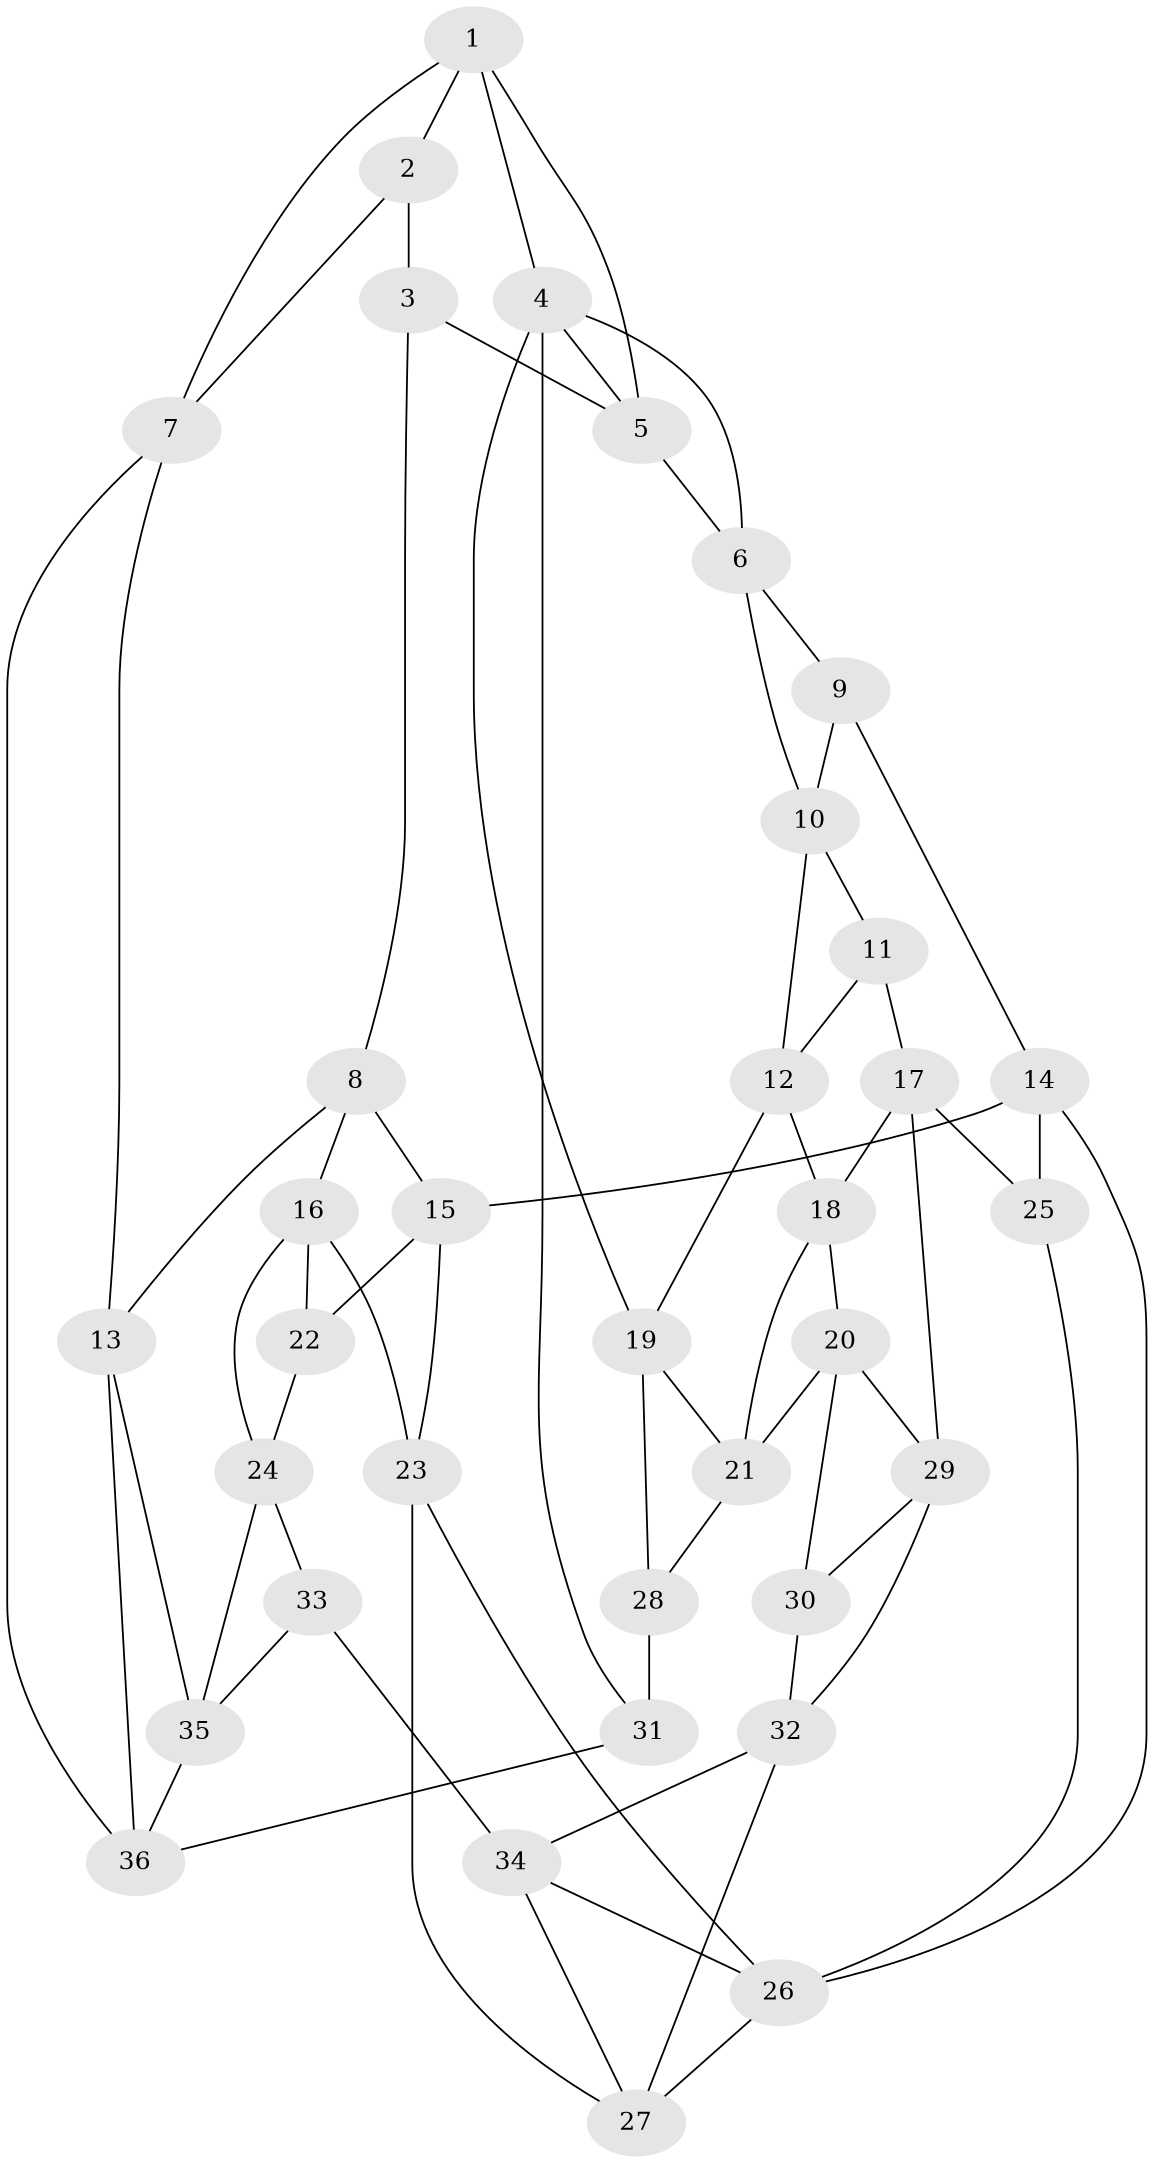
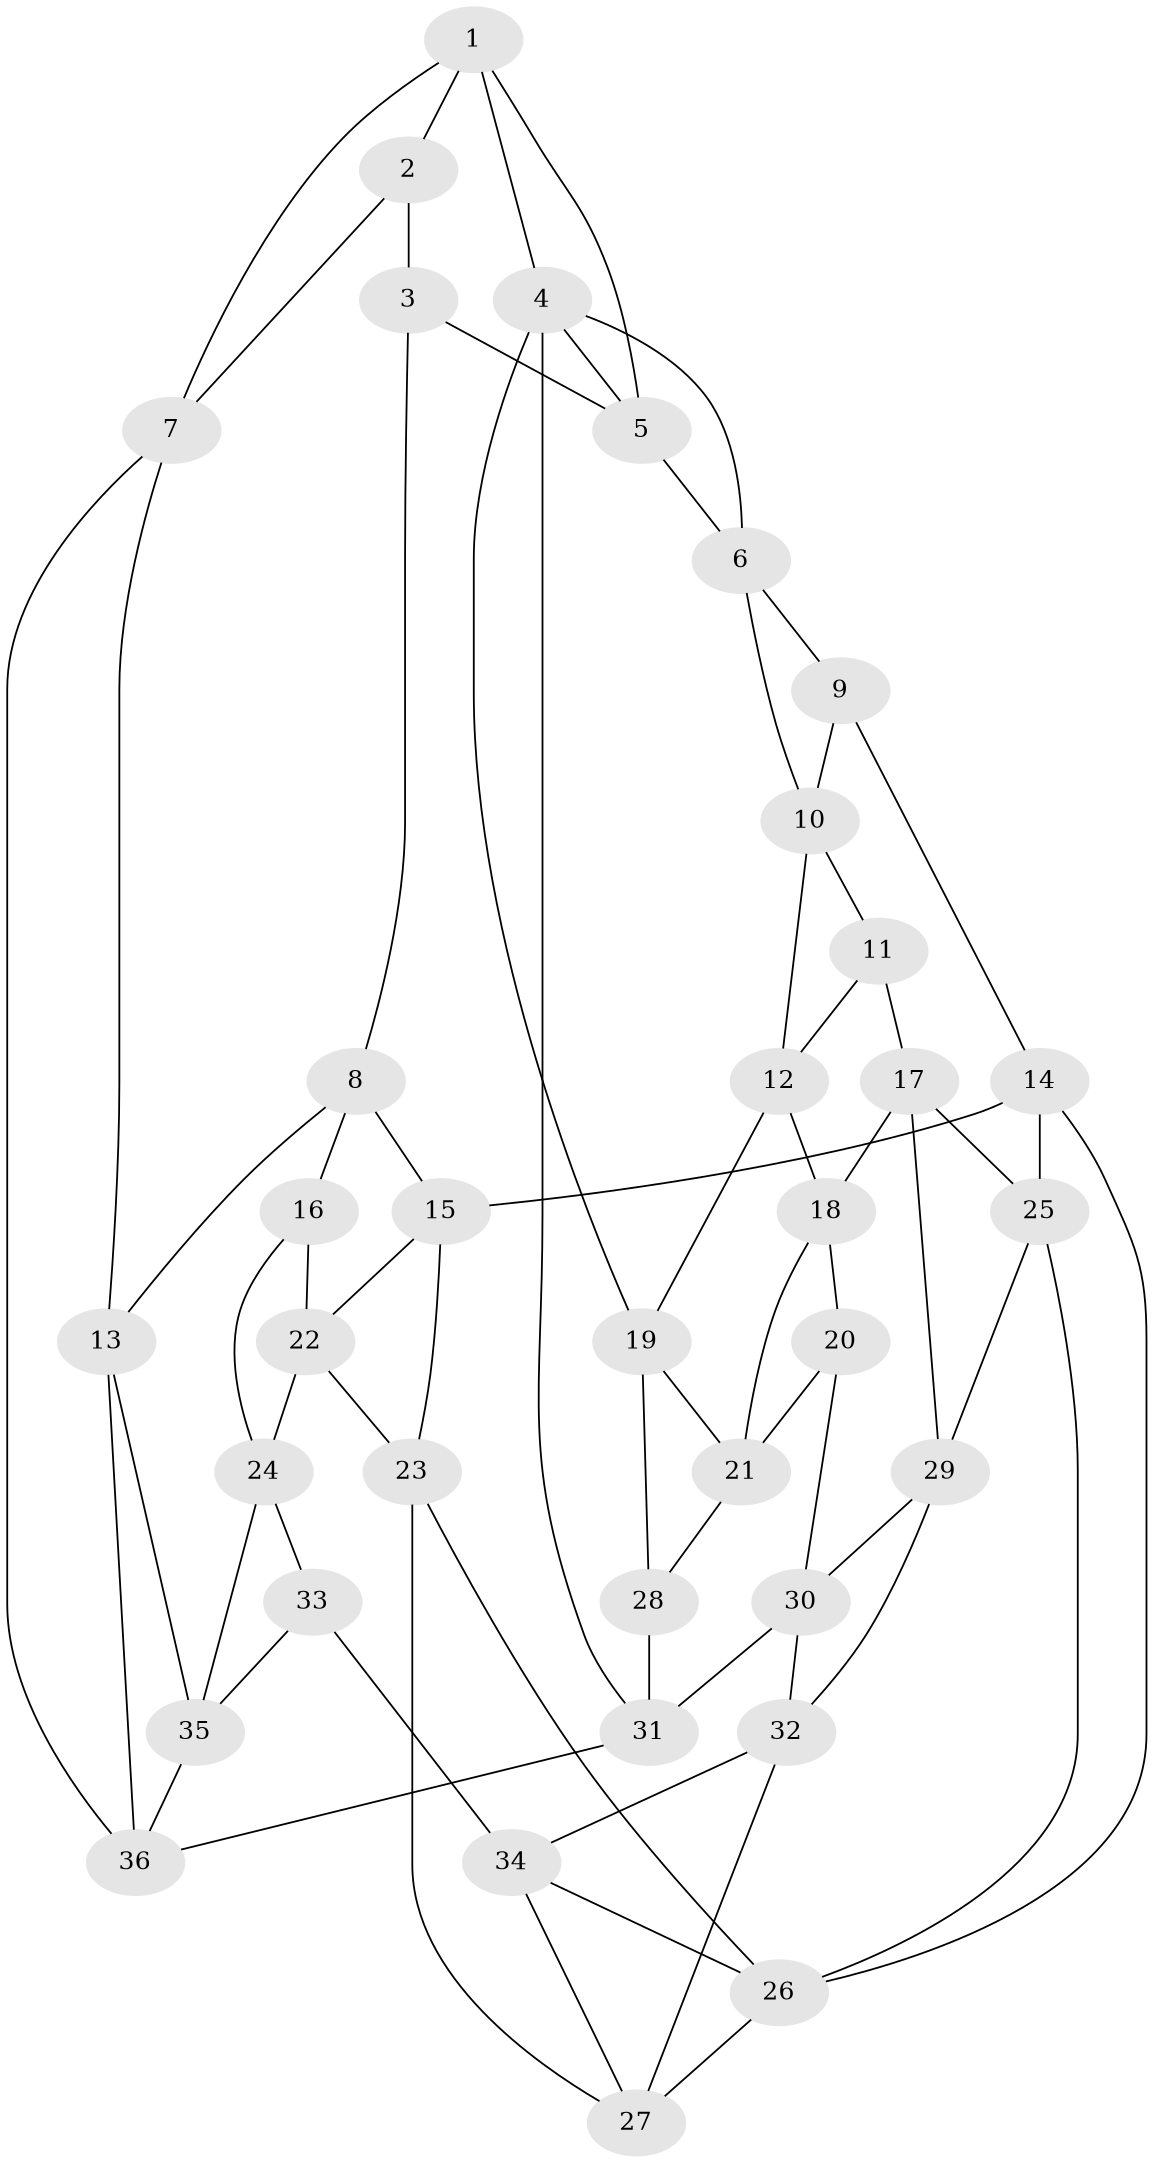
(381, 1336) -> (359, 1407)
(891, 1407) -> (990, 1341)
none -> (725, 1667)
